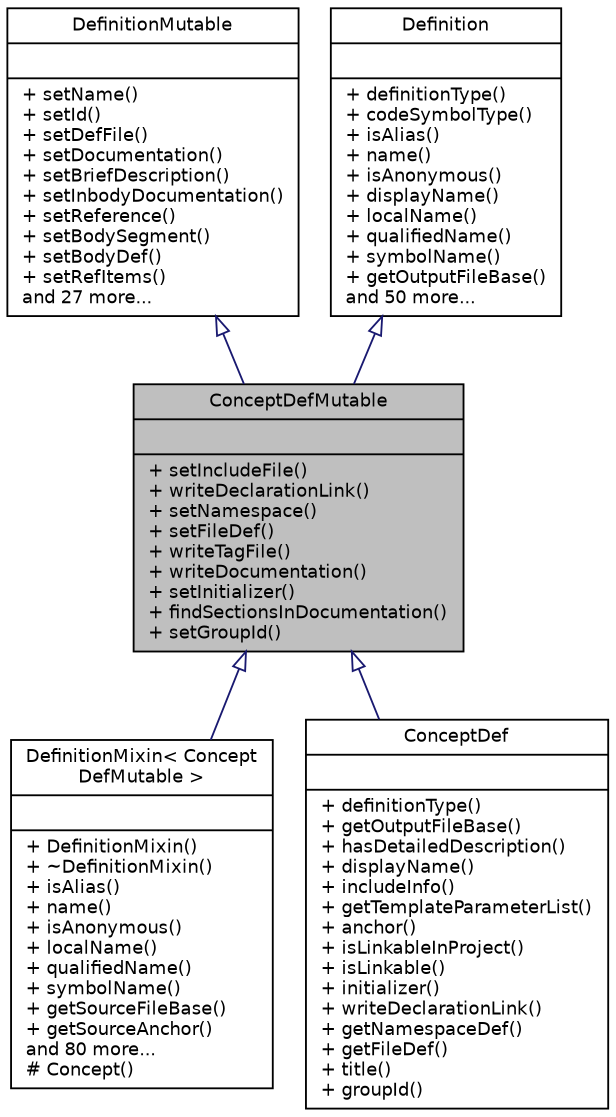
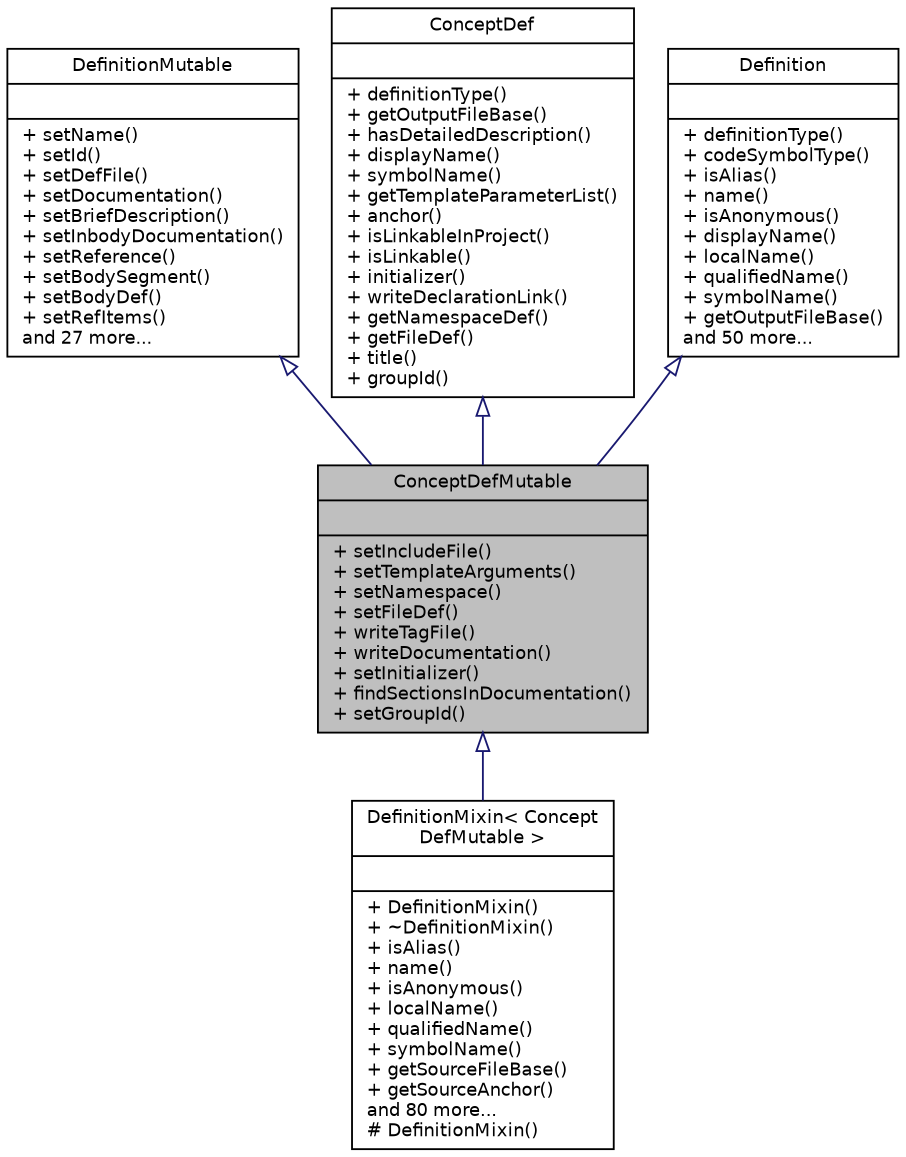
(260, 491) -> (455, 572)
(369, 694) -> (483, 441)
(388, 887) -> (425, 176)
(80, 1070) -> (453, 1131)
